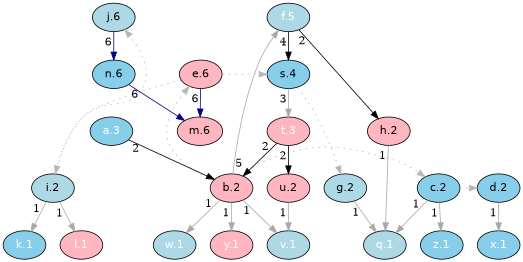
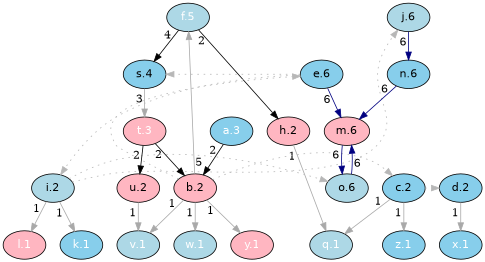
(201, 74) -> (322, 74)
(345, 188) -> none
none -> (347, 188)
